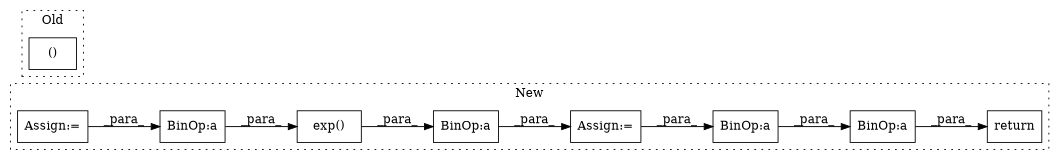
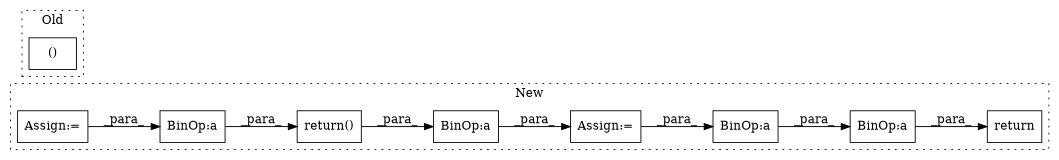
(329, 127) -> (329, 127)
